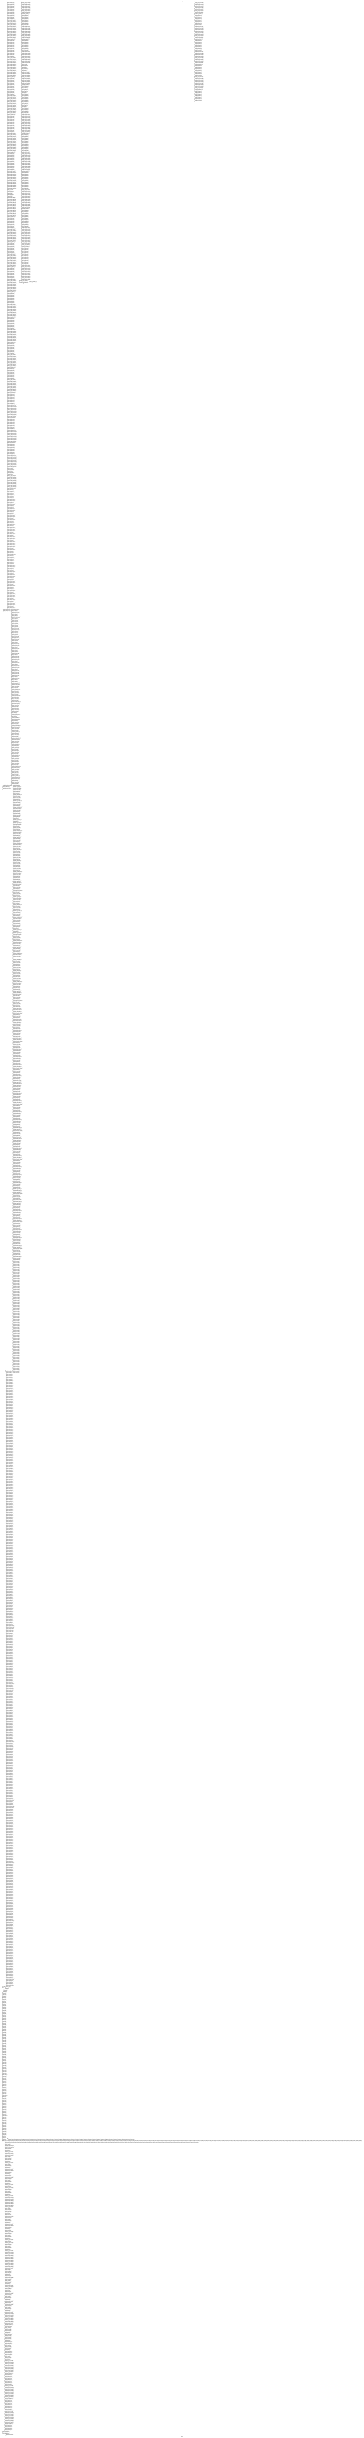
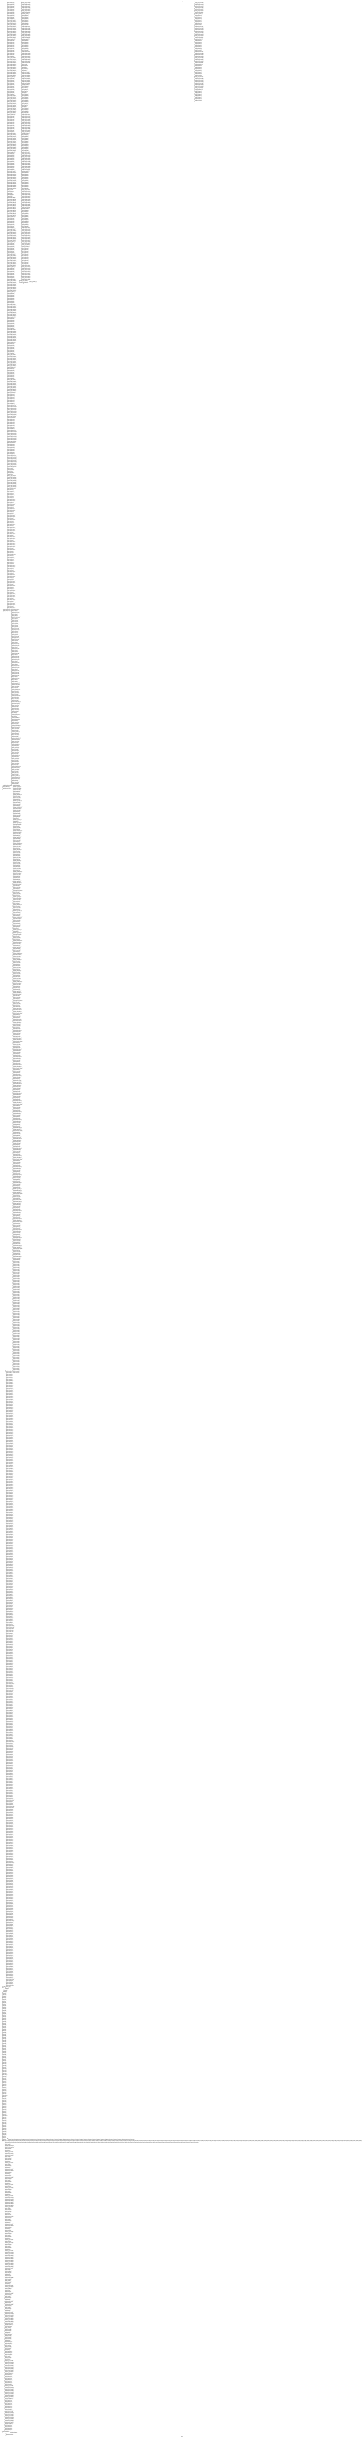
none -> (13, 958)
(3, 2434) -> (10, 2432)
